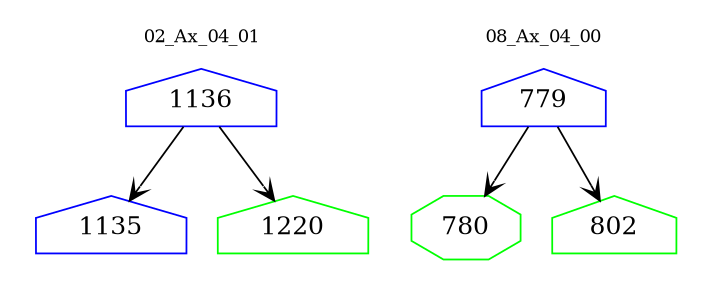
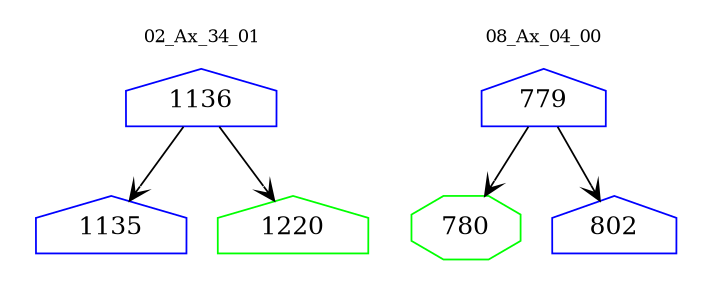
(202, 38) -> (202, 38)
(614, 228) -> (614, 228)
